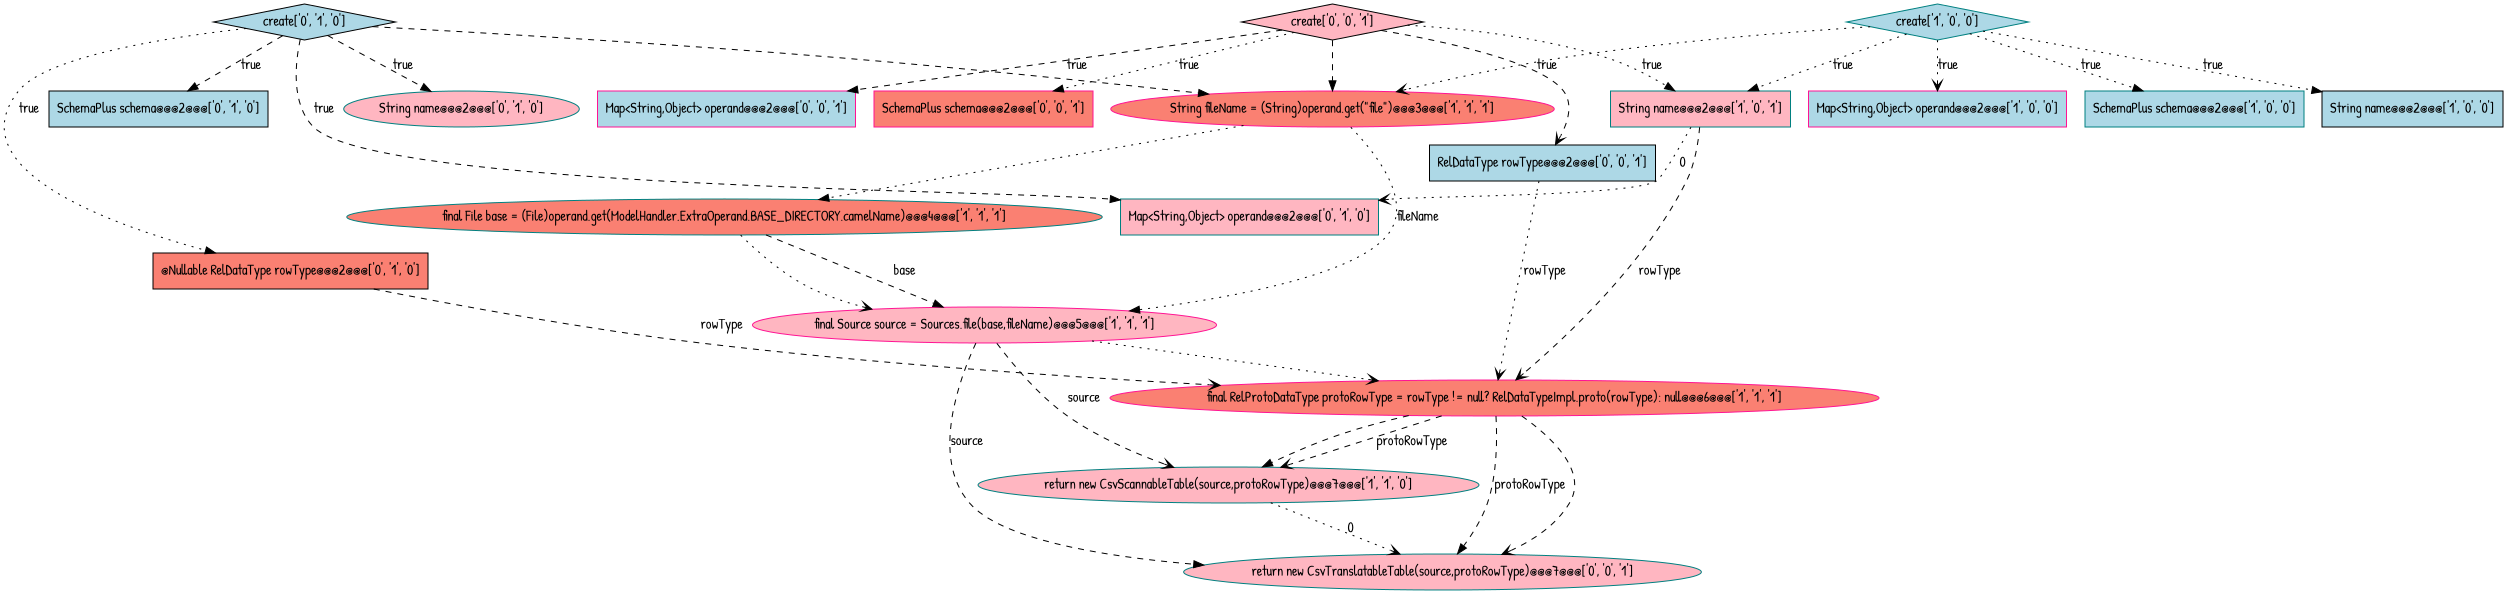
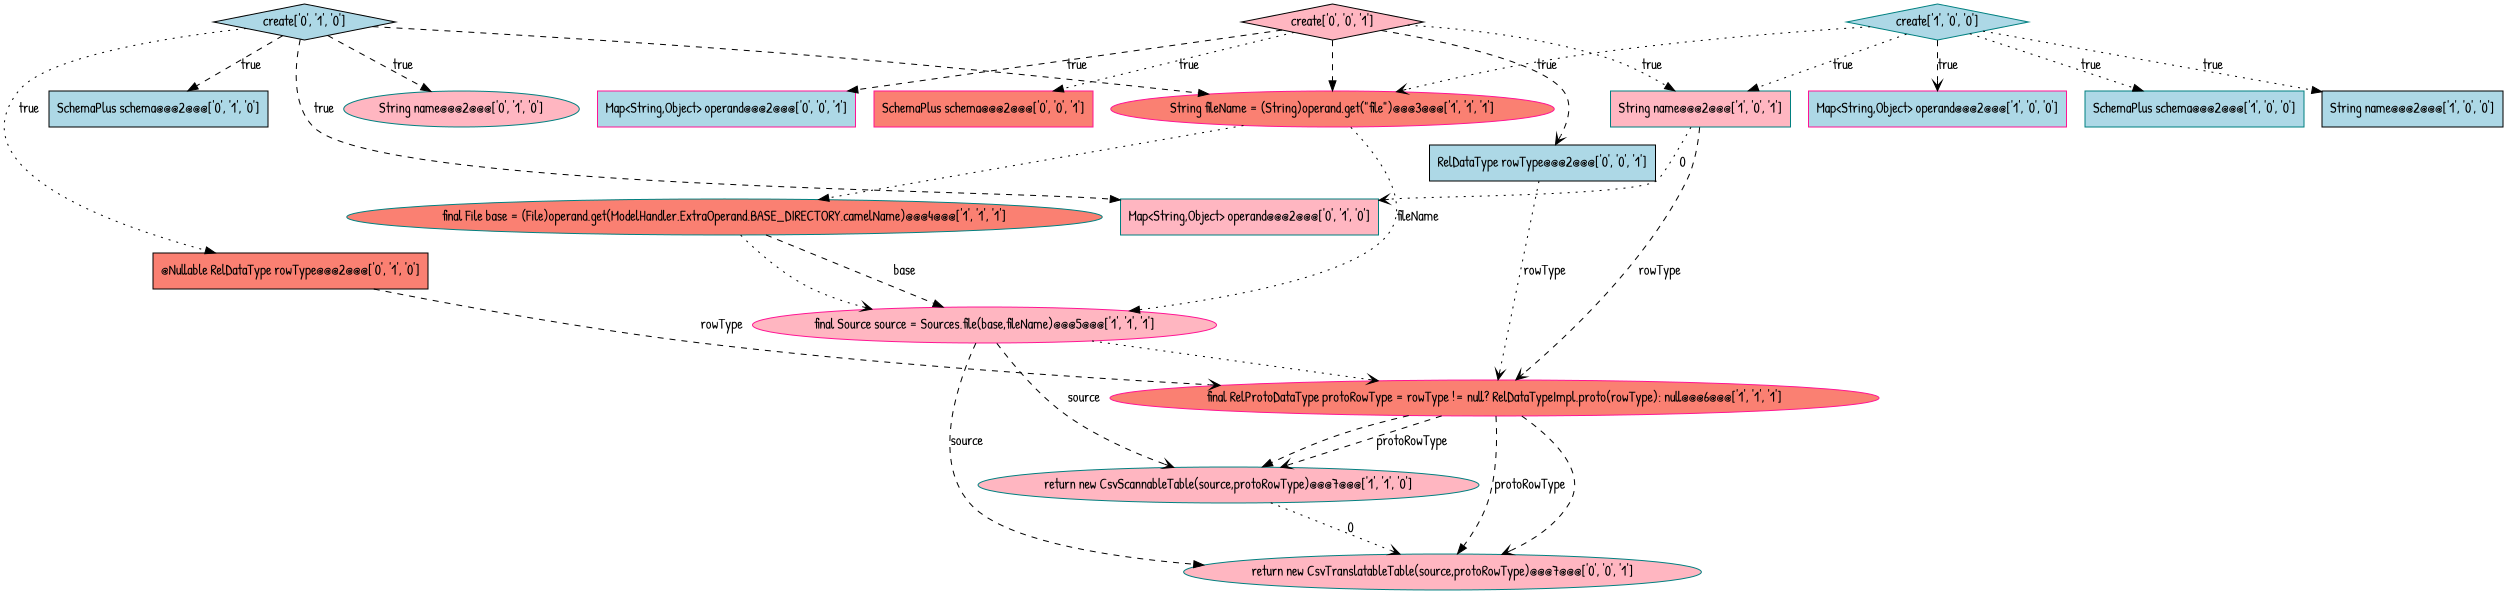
(1938, 60) -> (1938, 60)
